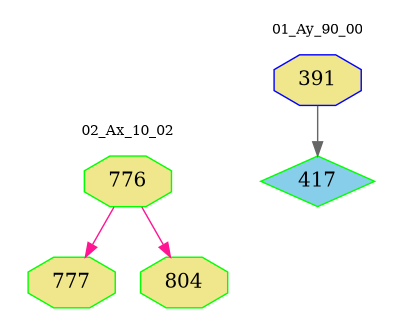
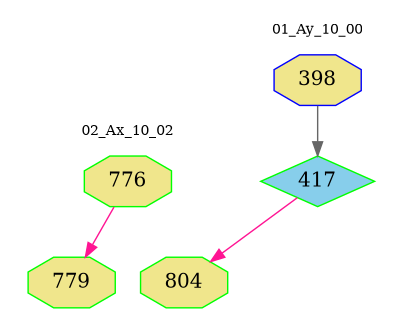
(318, 30) -> (318, 30)
(318, 80) -> (318, 80)
(153, 226) -> (258, 227)
(72, 283) -> (72, 283)
